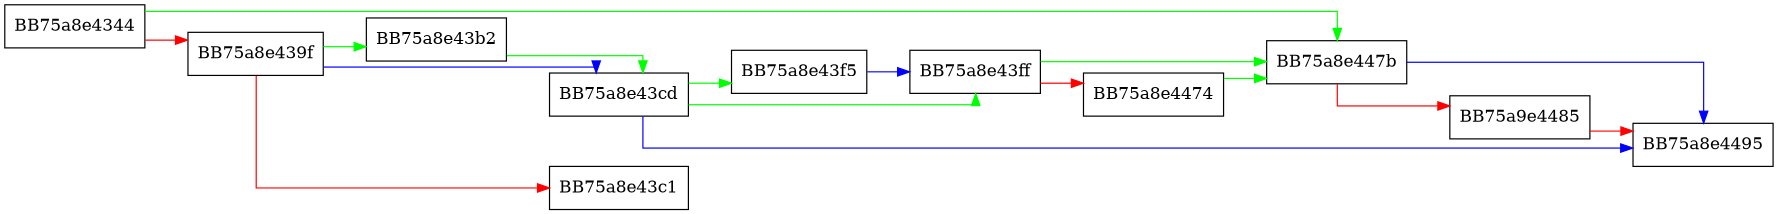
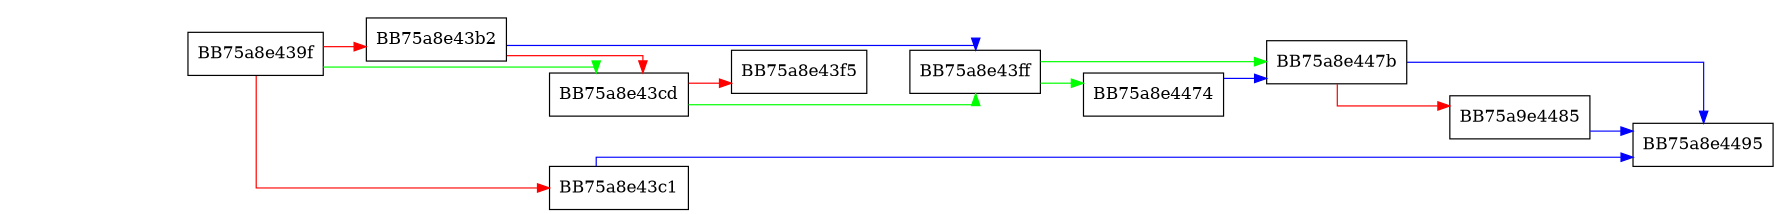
(75, 26) -> none
(339, 47) -> (339, 47)
(577, 56) -> (577, 56)
(460, 67) -> (460, 67)
(882, 72) -> (742, 45)
(1239, 78) -> (1239, 78)
(704, 83) -> (704, 83)
(1056, 83) -> (1056, 83)
(1606, 131) -> (1606, 131)
(1116, 148) -> (1104, 157)
